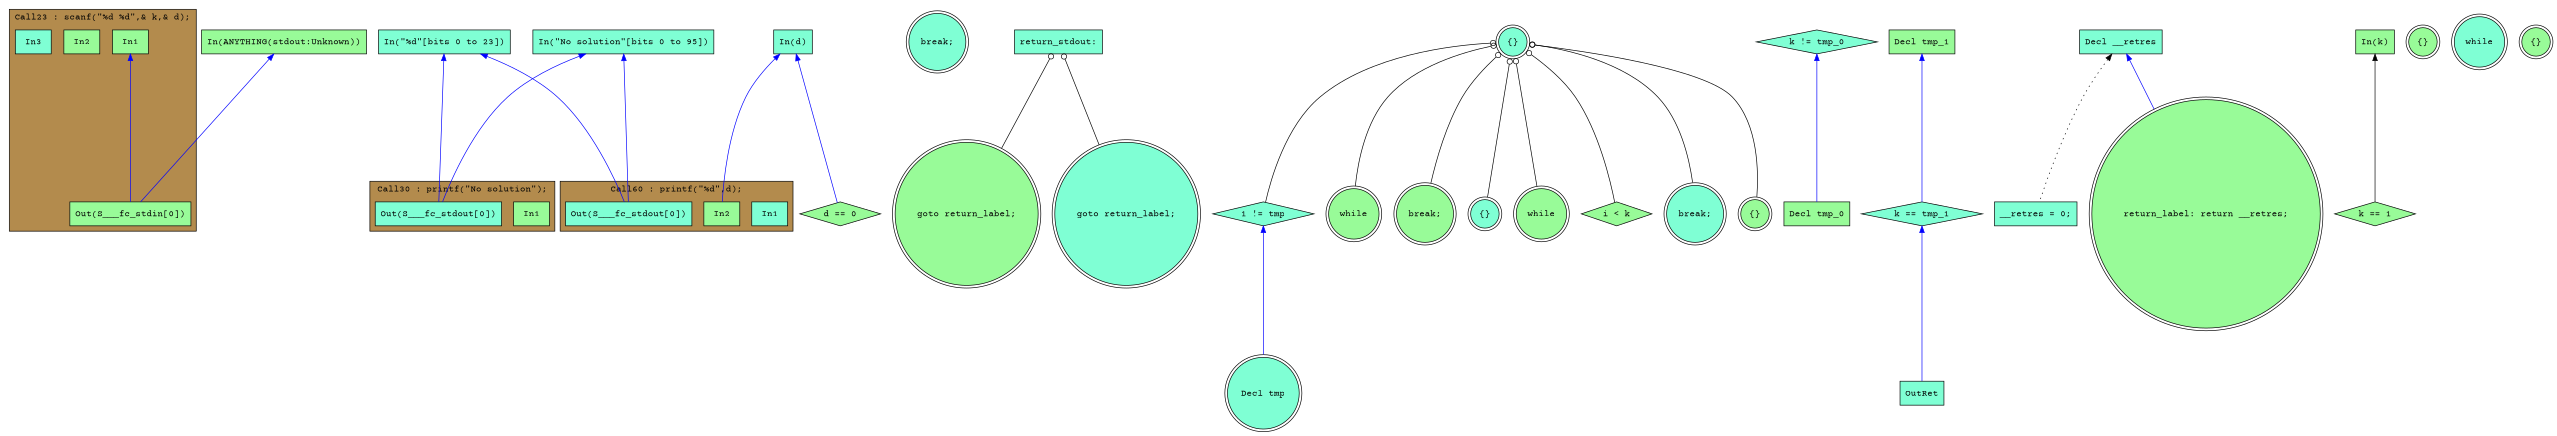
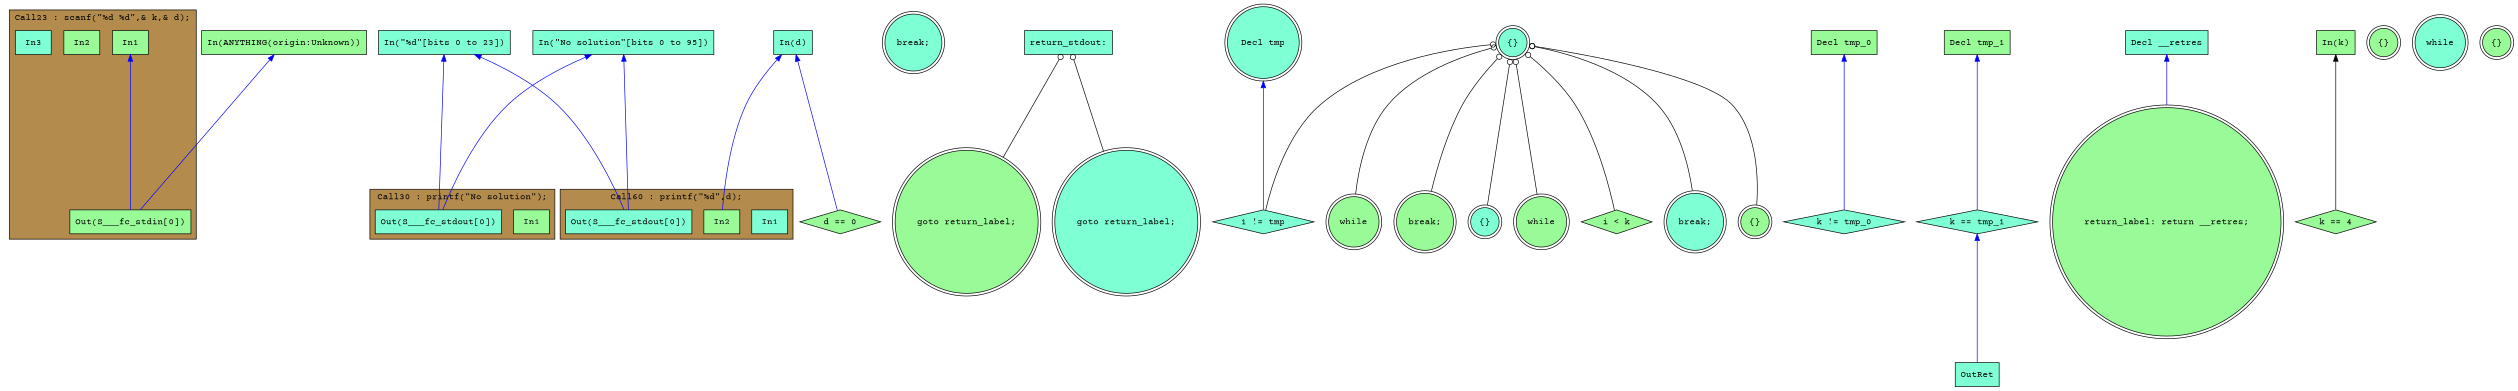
(284, 42) -> (284, 43)
(1817, 131) -> (1844, 135)
(2036, 214) -> none
(2375, 214) -> (2336, 222)
(1263, 294) -> (1263, 149)
